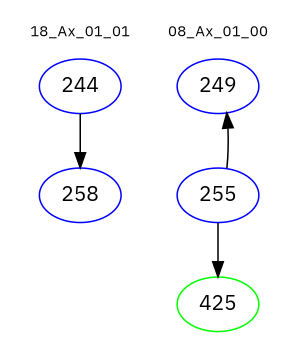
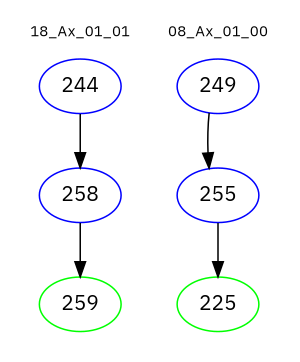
(228, 148) -> (208, 133)
none -> (80, 304)
(218, 304) -> (218, 304)
